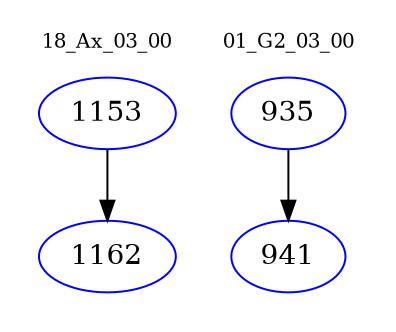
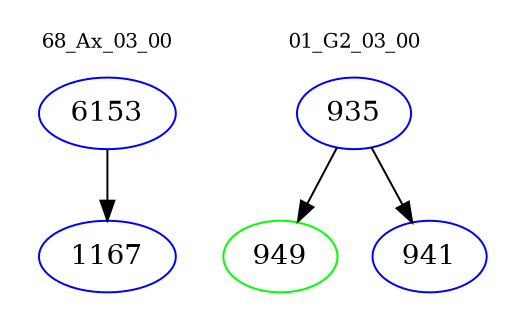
(107, 43) -> (107, 43)
(107, 113) -> (107, 113)
(107, 257) -> (107, 257)
none -> (280, 257)
